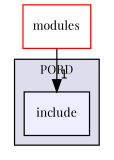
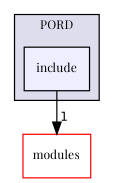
(57, 67) -> (57, 108)
